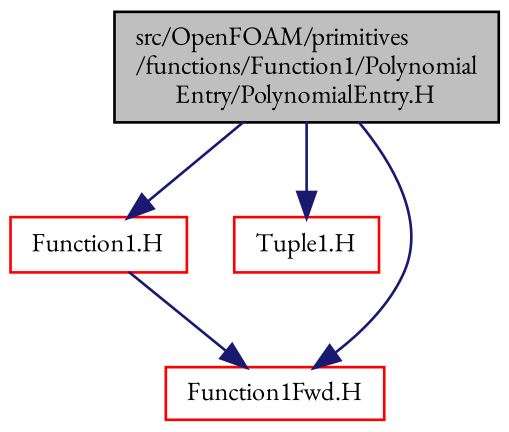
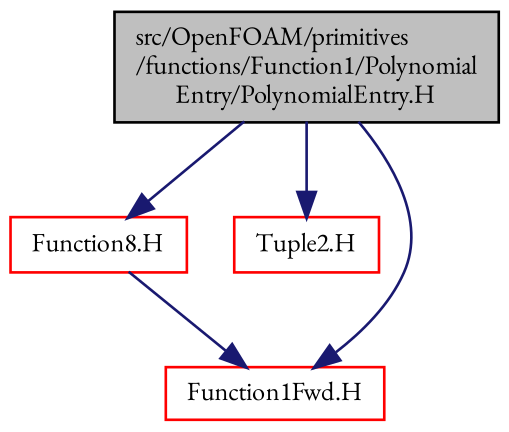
(99, 245) -> (99, 245)
(307, 245) -> (307, 245)
